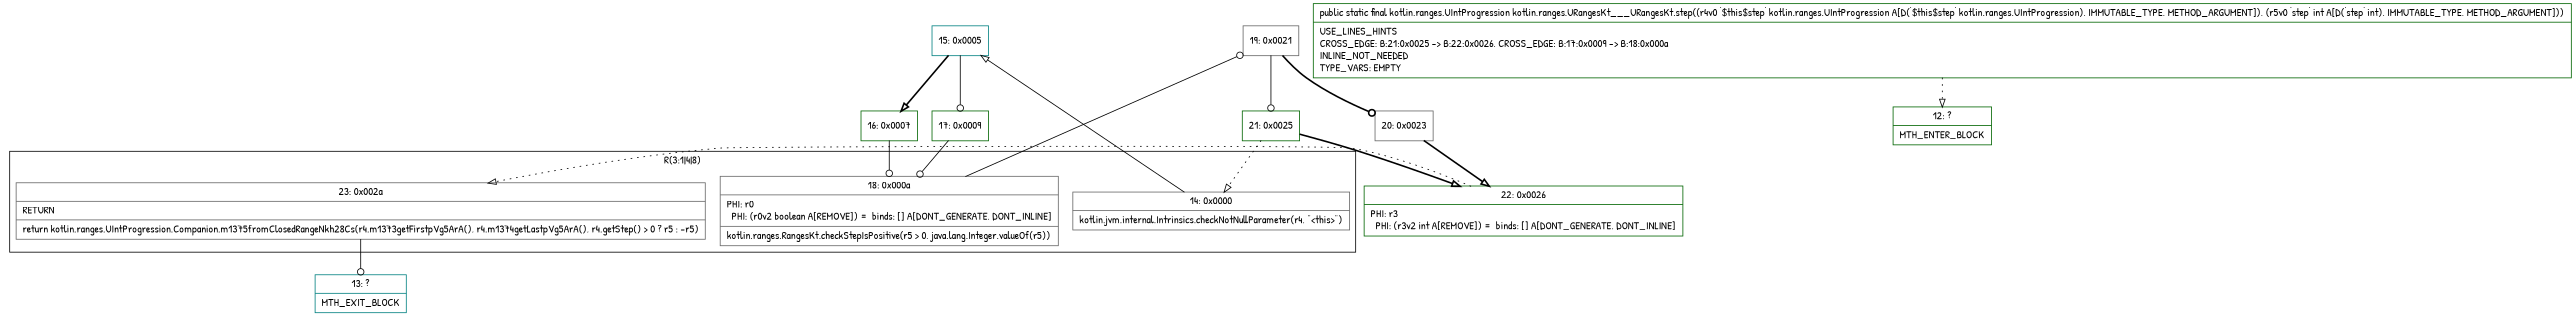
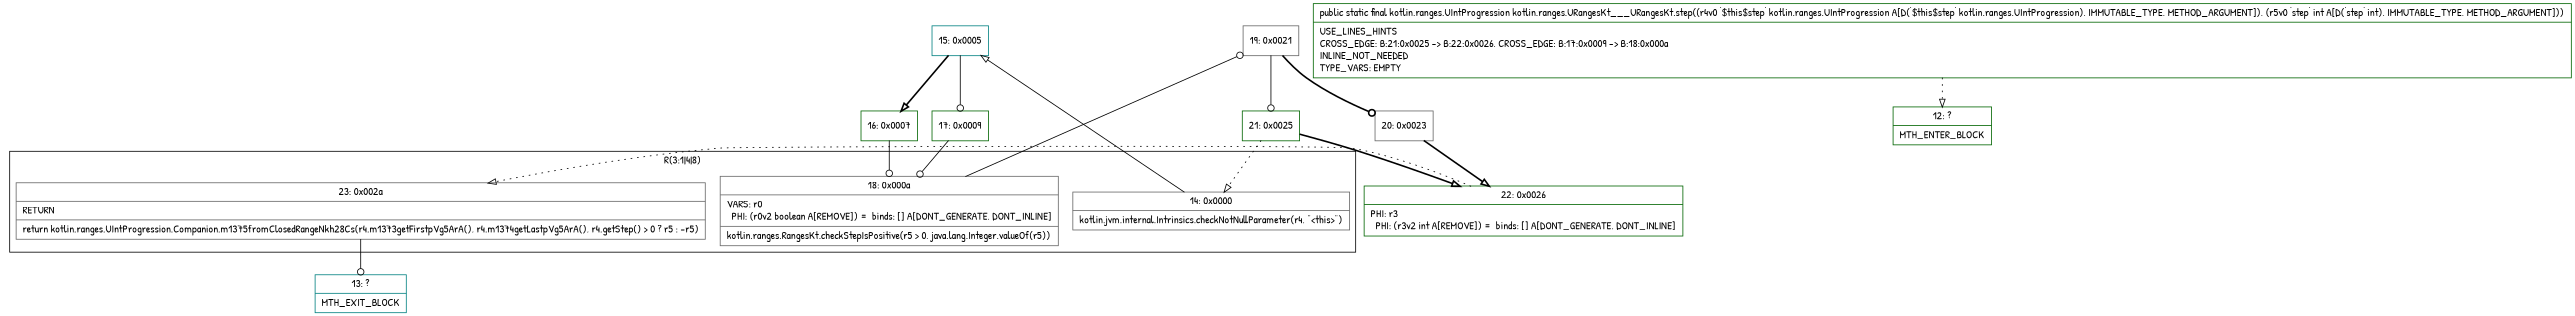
(742, 204) -> (746, 204)
